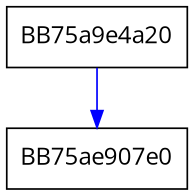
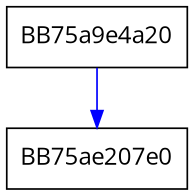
(97, 159) -> (97, 159)
